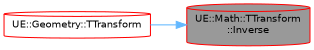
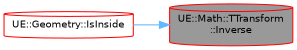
(77, 25) -> (69, 25)
